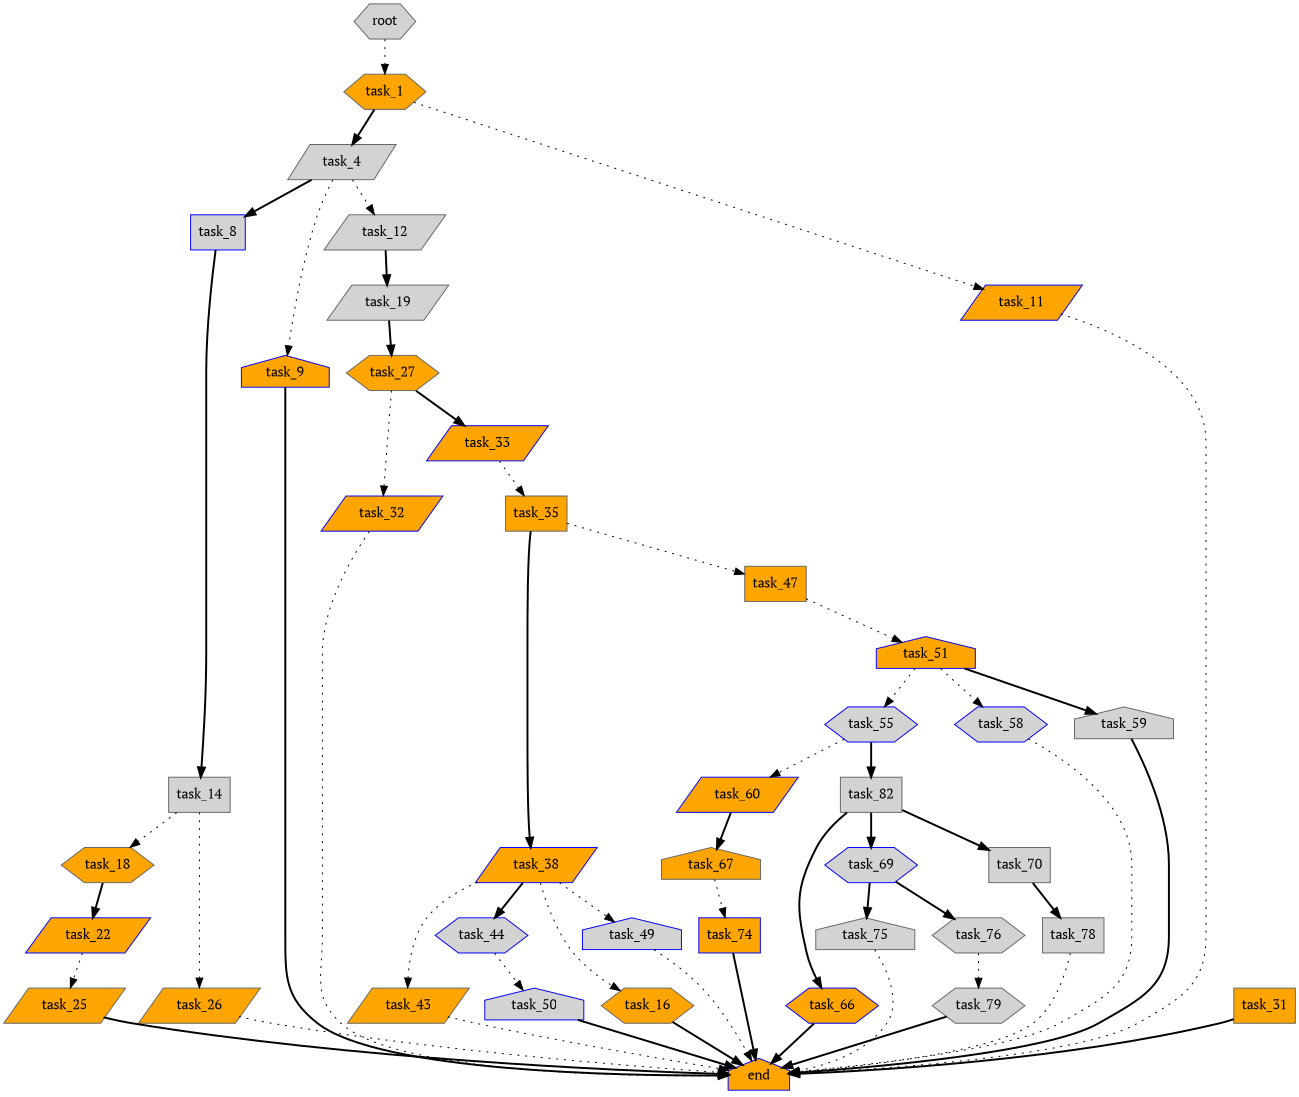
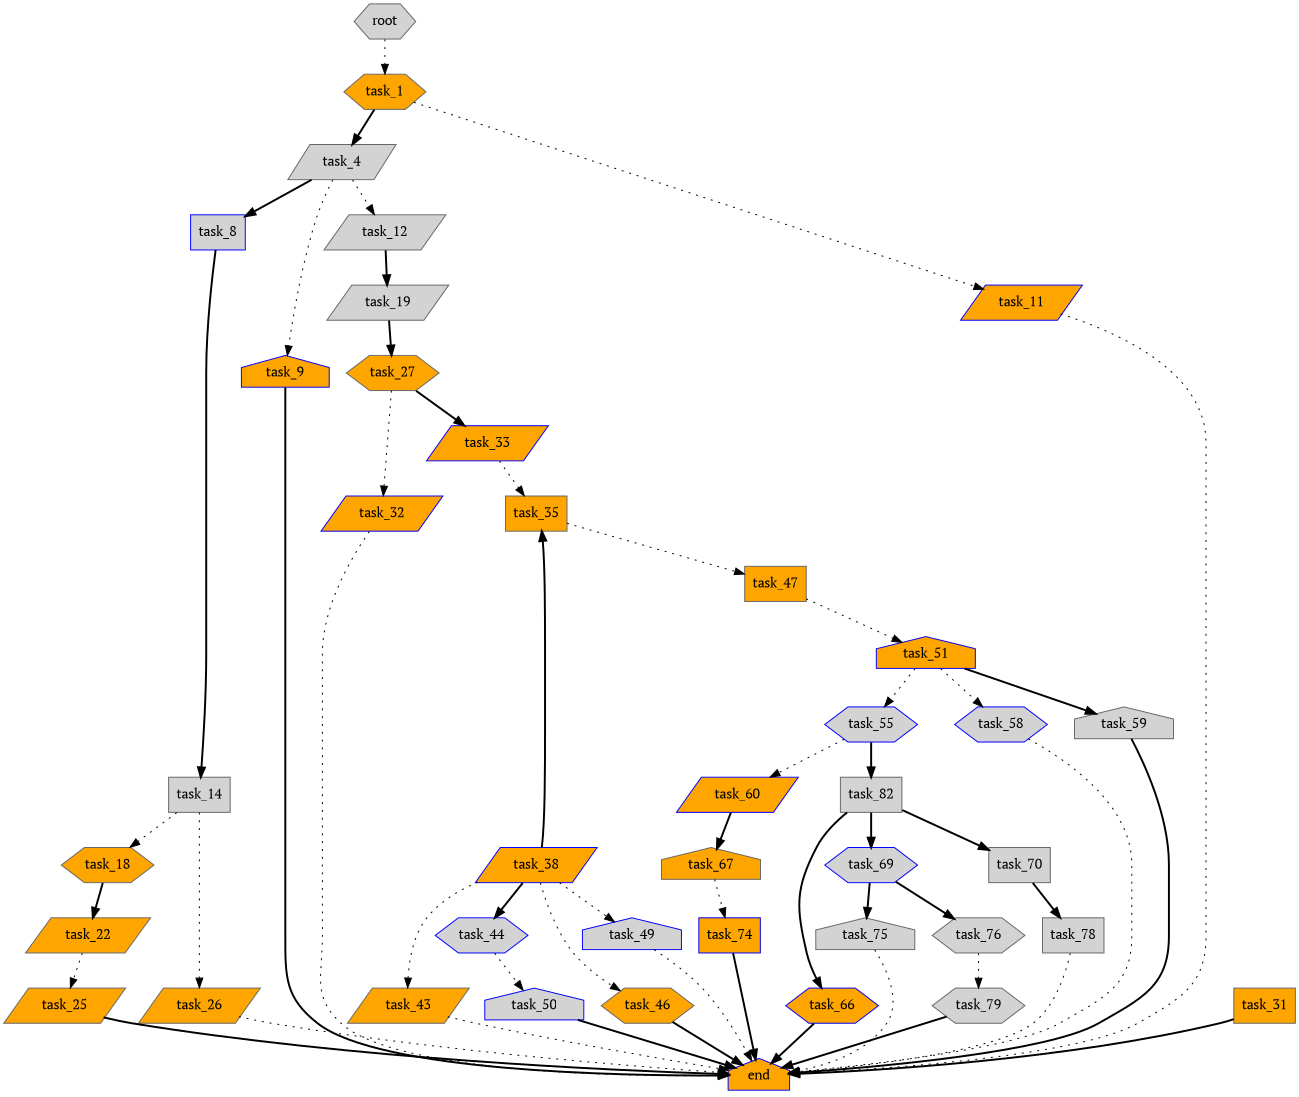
(527, 684) -> (545, 694)
(88, 935) -> (88, 935)
(648, 1006) -> (648, 1006)
